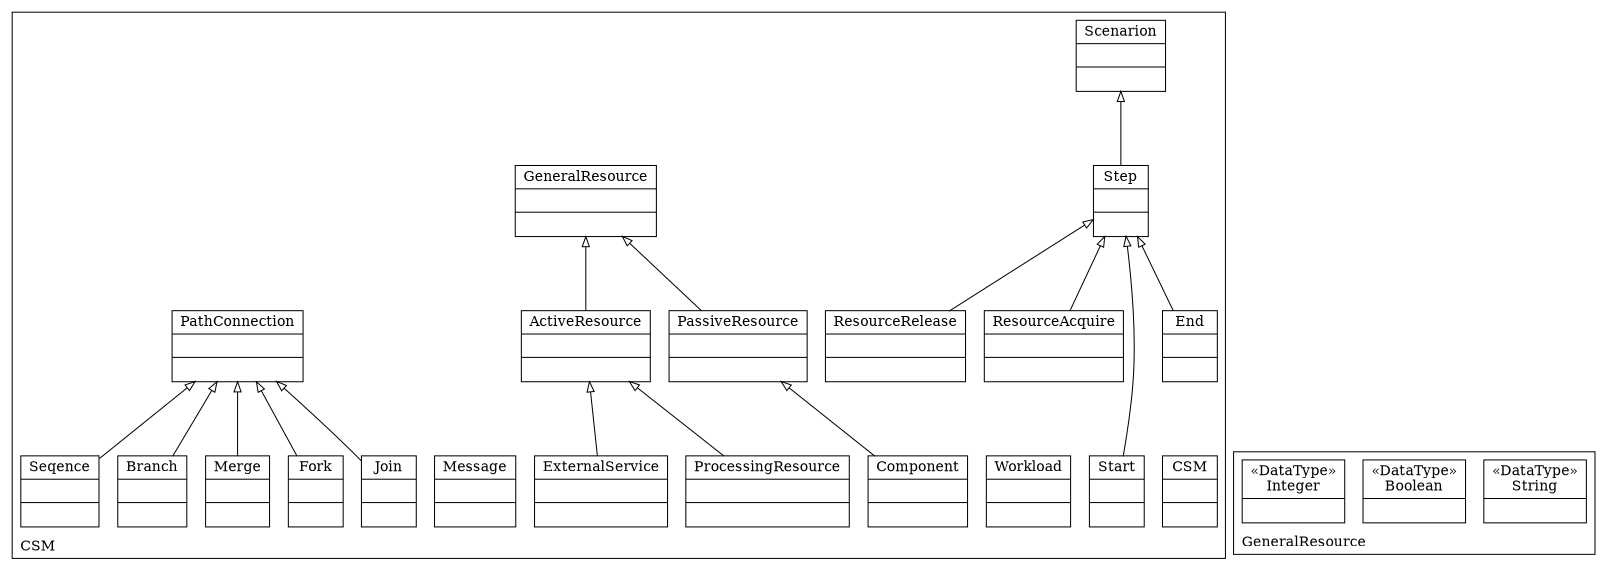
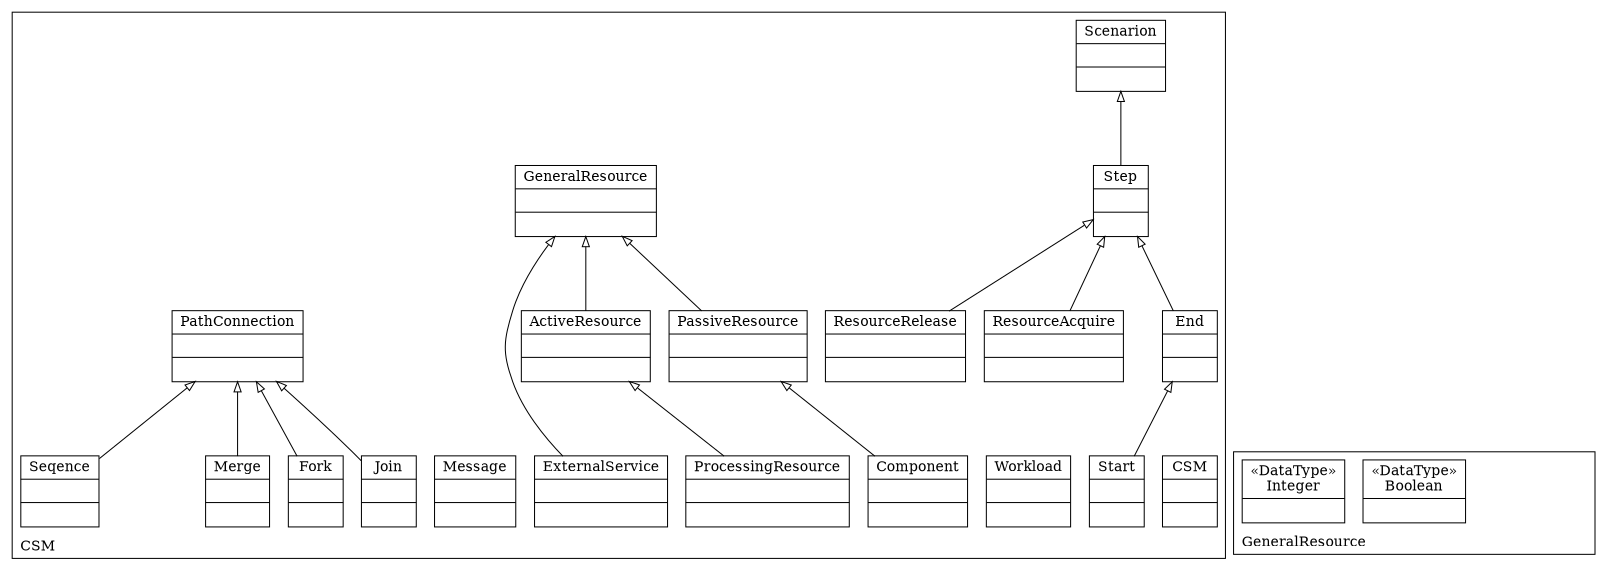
(1134, 352) -> (1151, 424)
(594, 424) -> (506, 354)
(152, 491) -> none
(1535, 491) -> none
